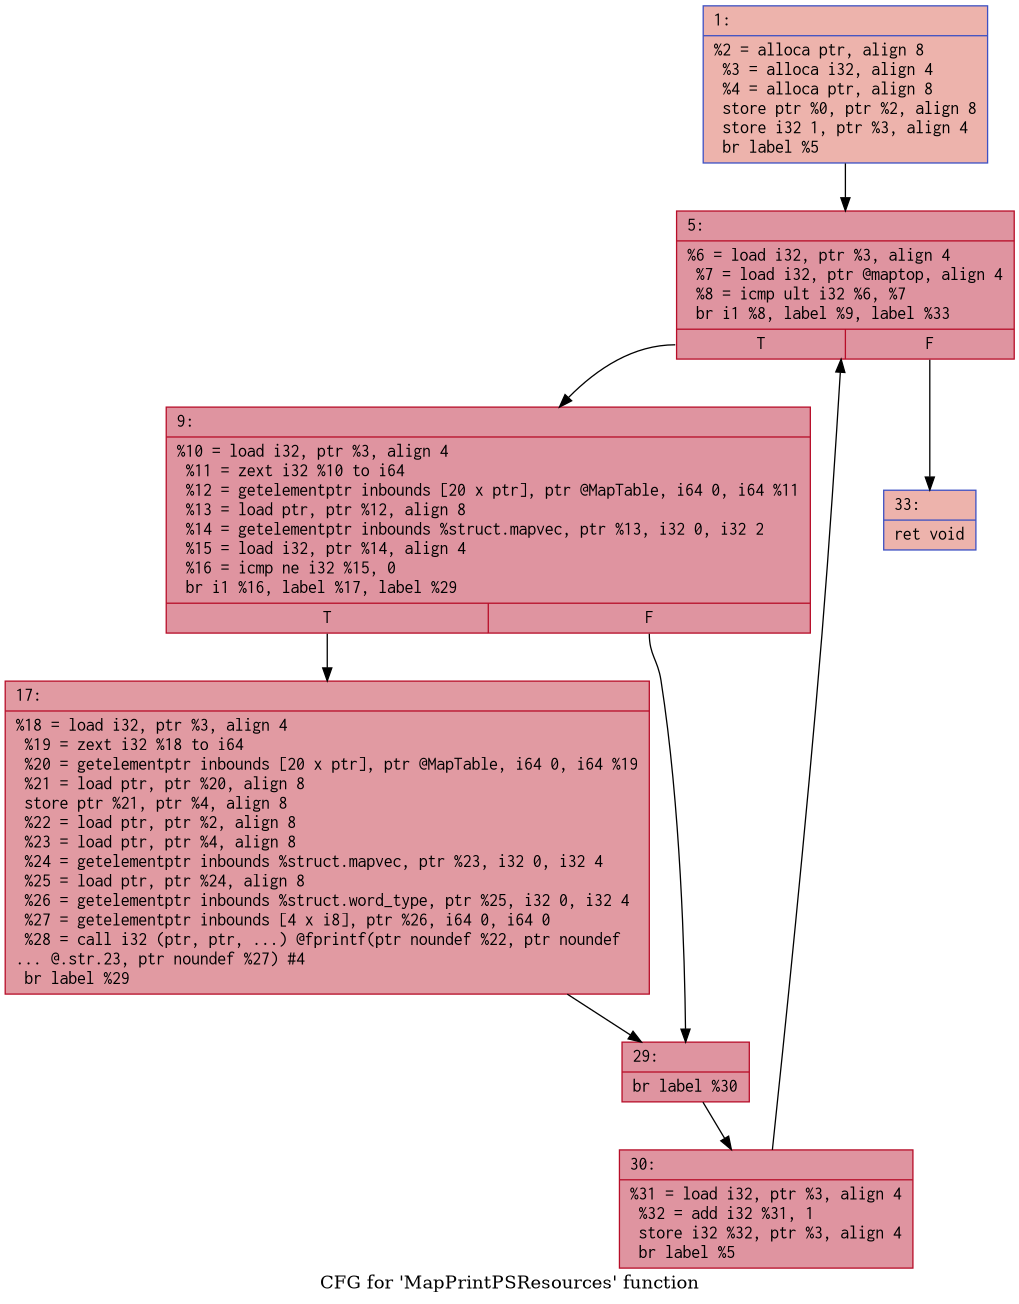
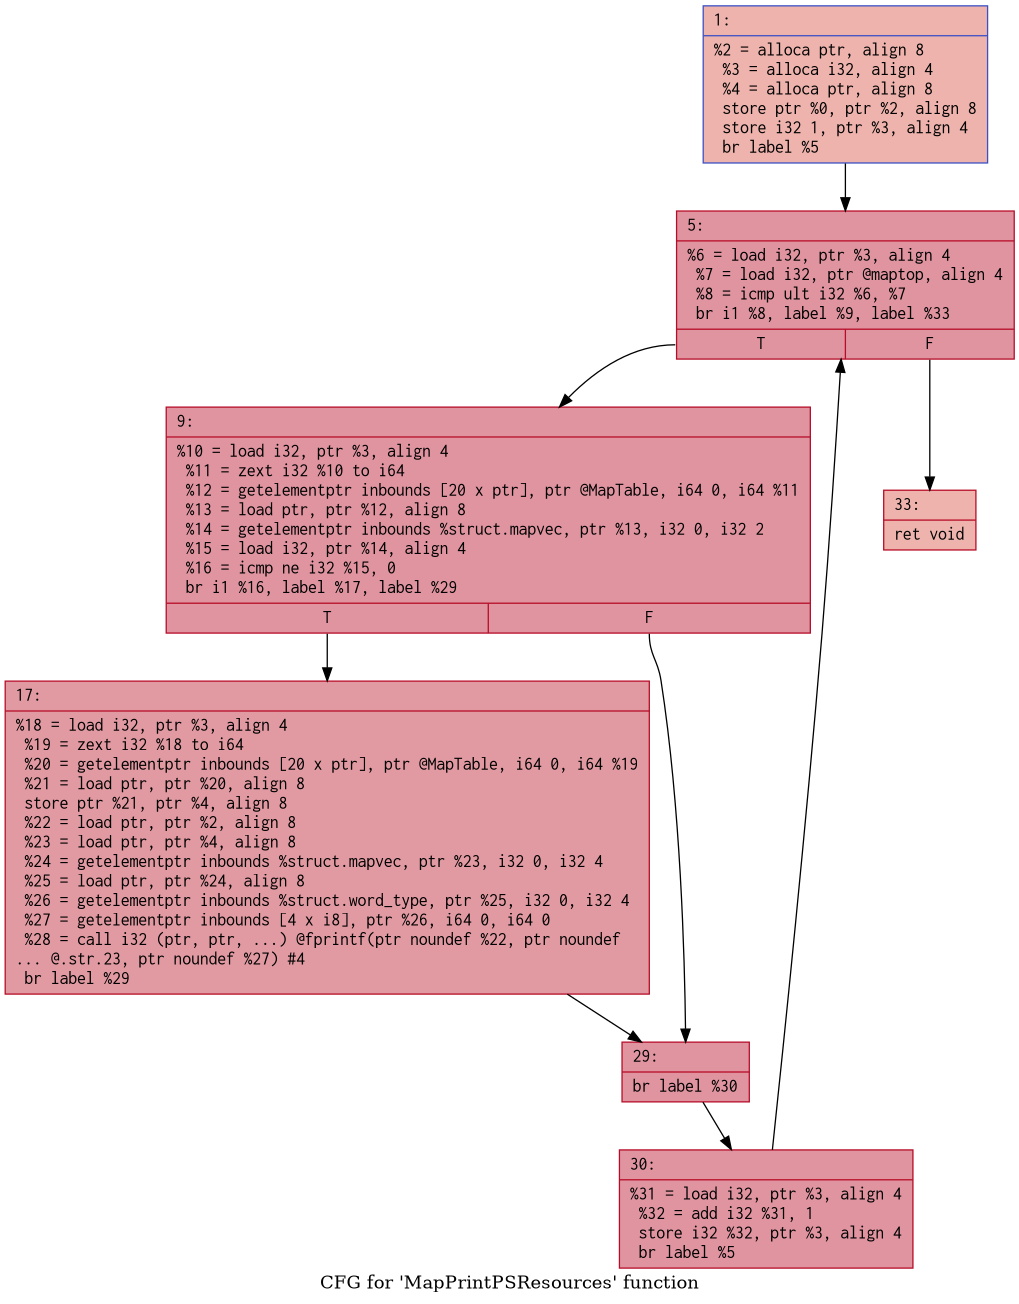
(930, 520) -> (930, 520)
